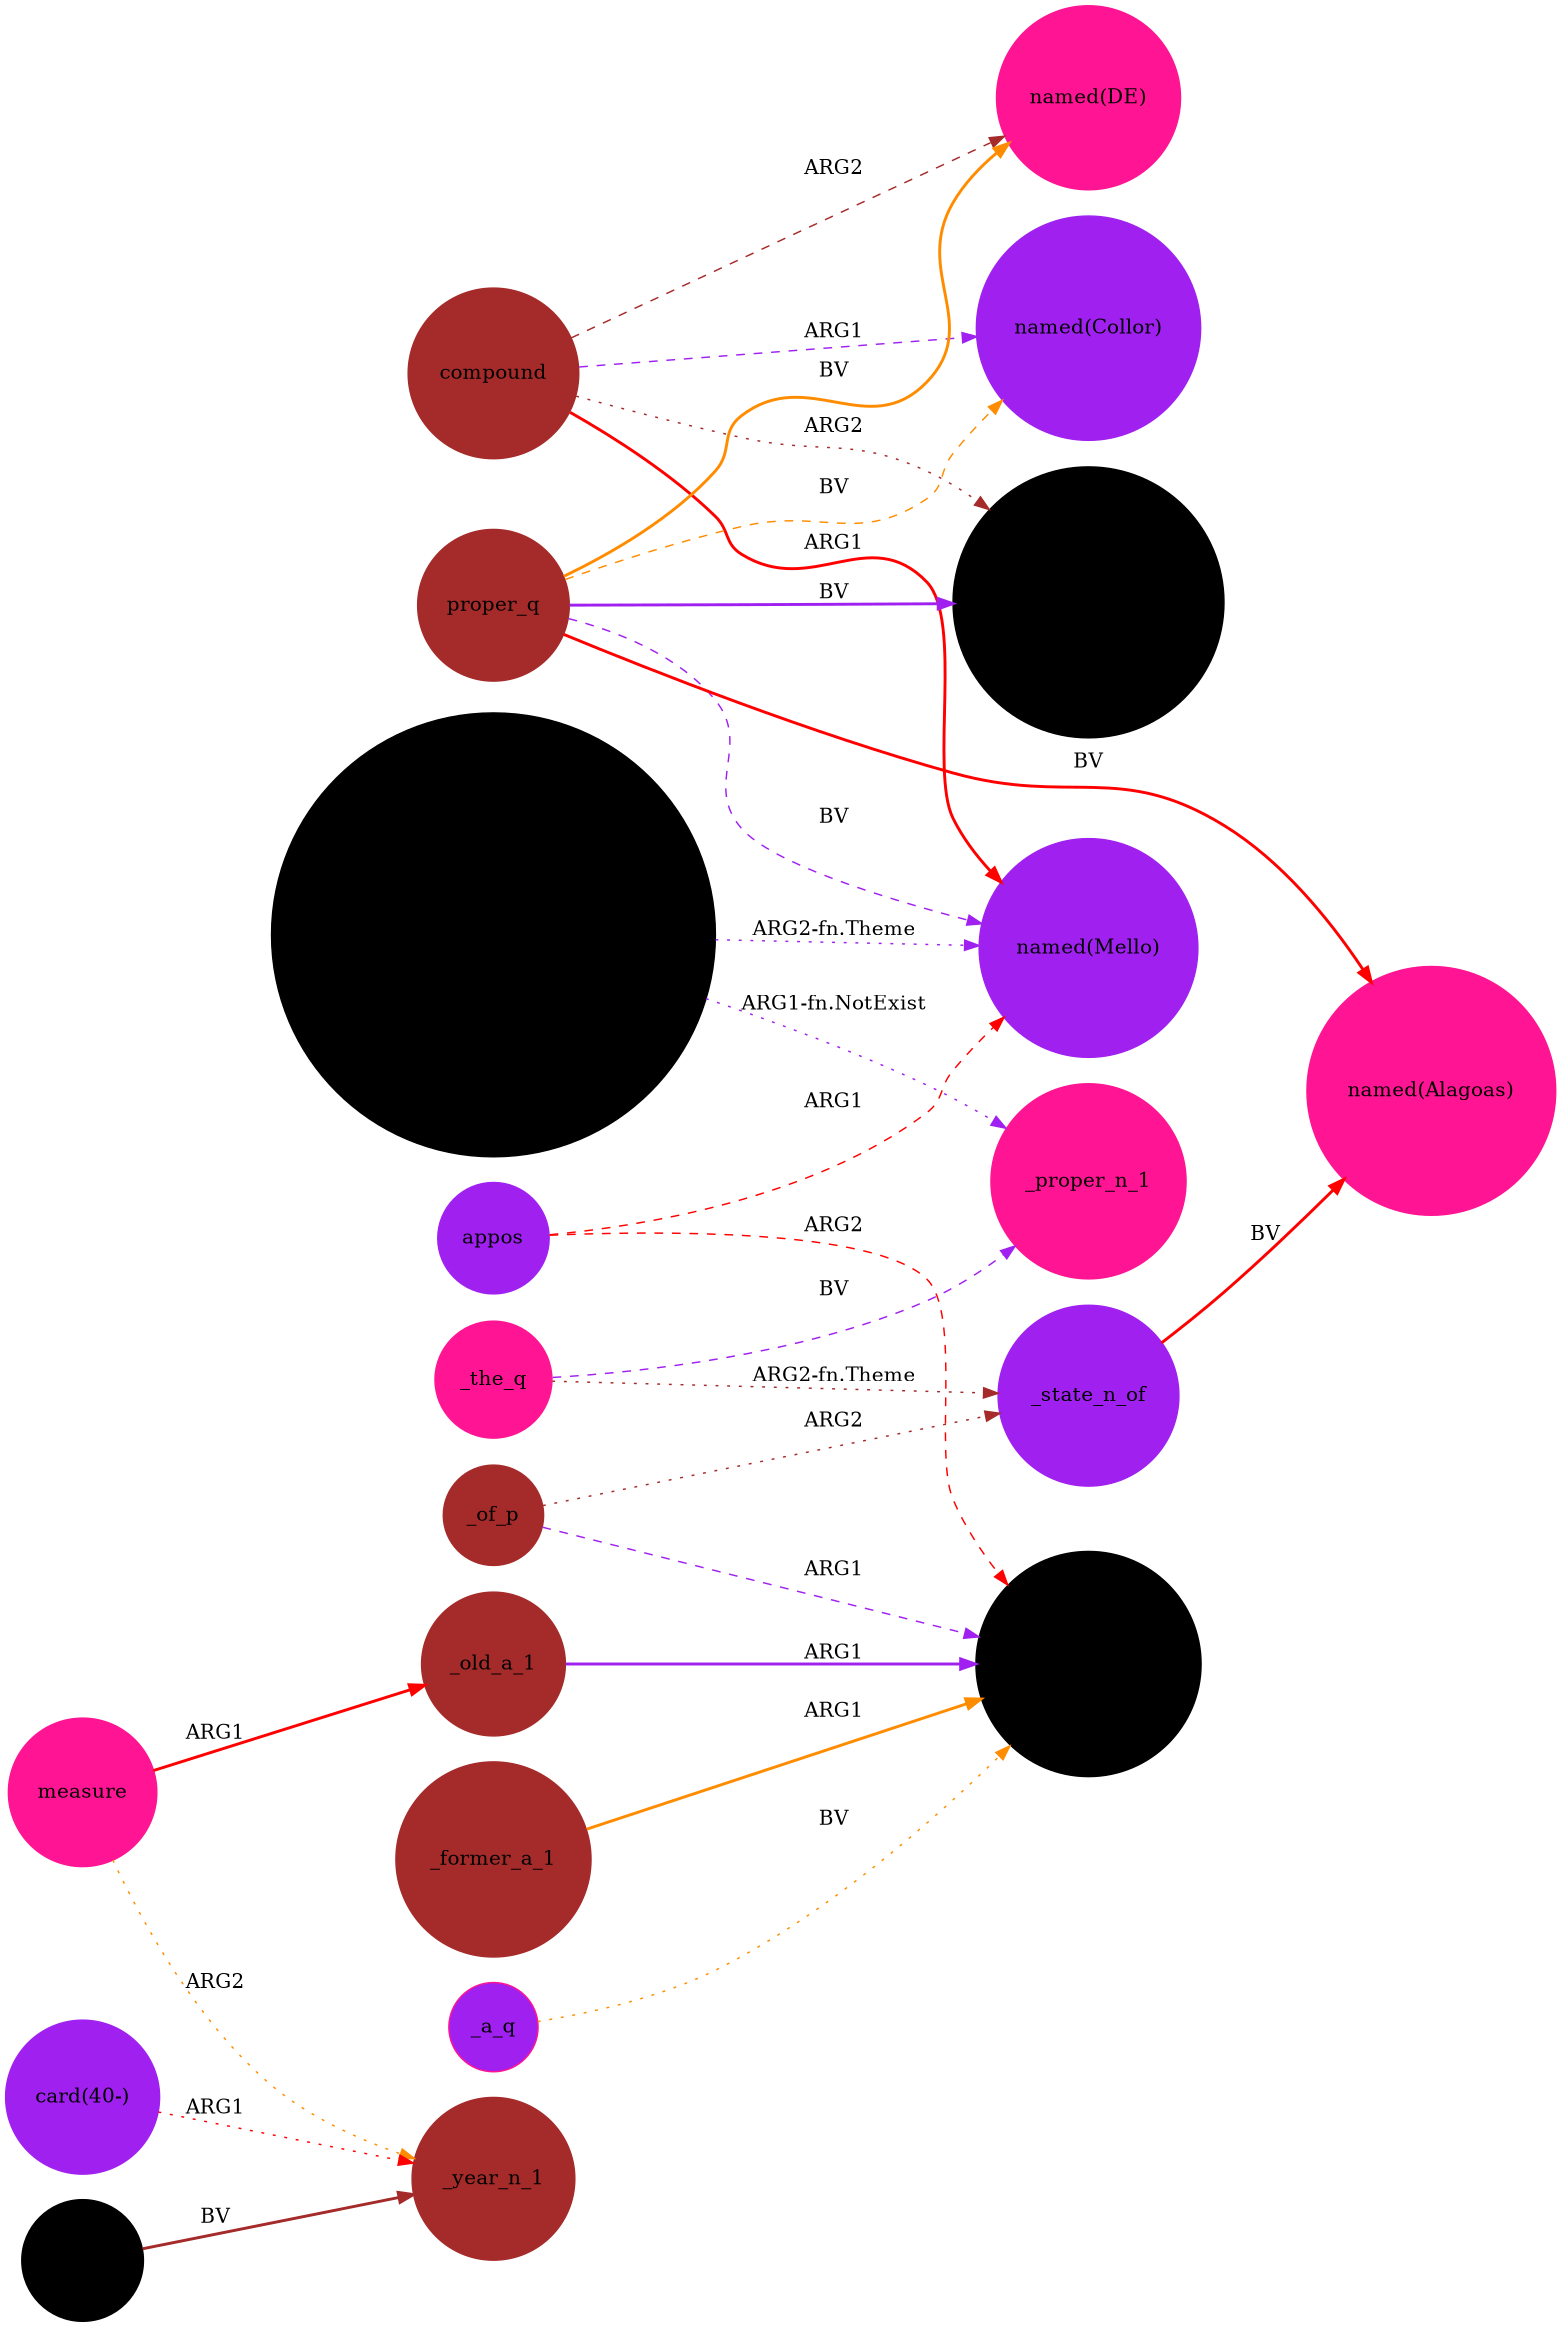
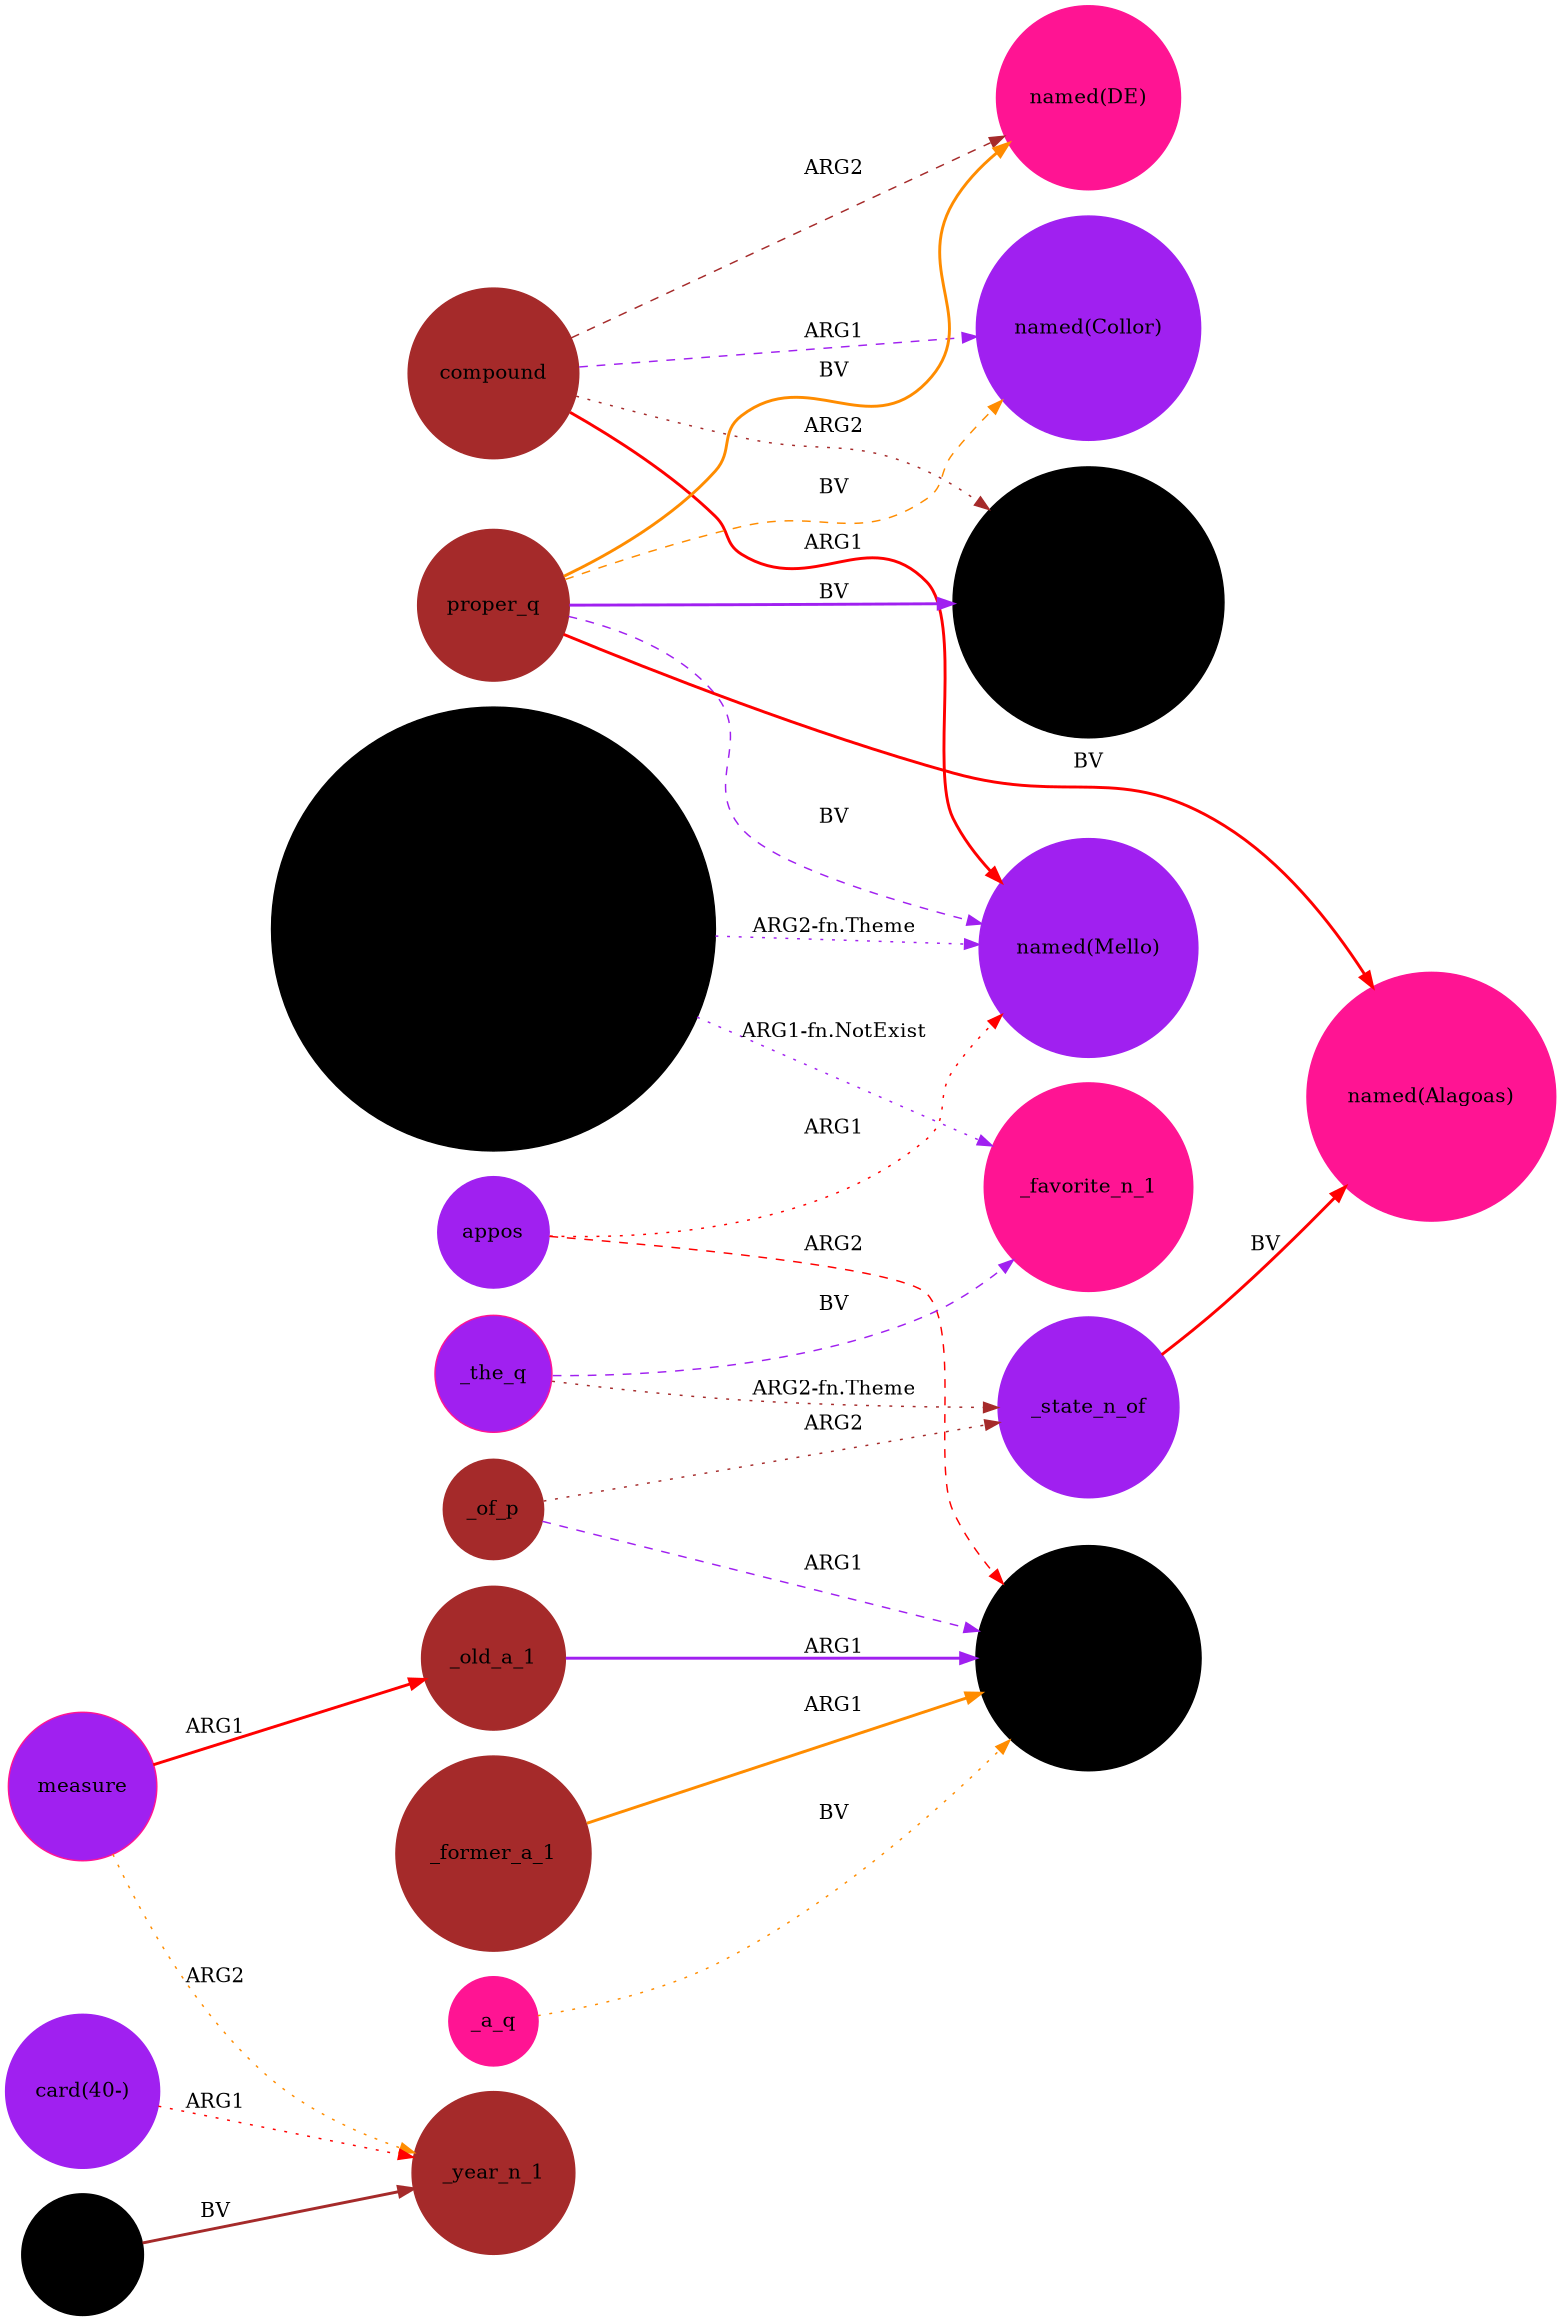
(798, 1180) -> (812, 1202)
(1089, 1181) -> (1089, 1187)
(493, 1380) -> (493, 1374)
(83, 1792) -> (83, 1786)
(493, 2027) -> (493, 2021)
